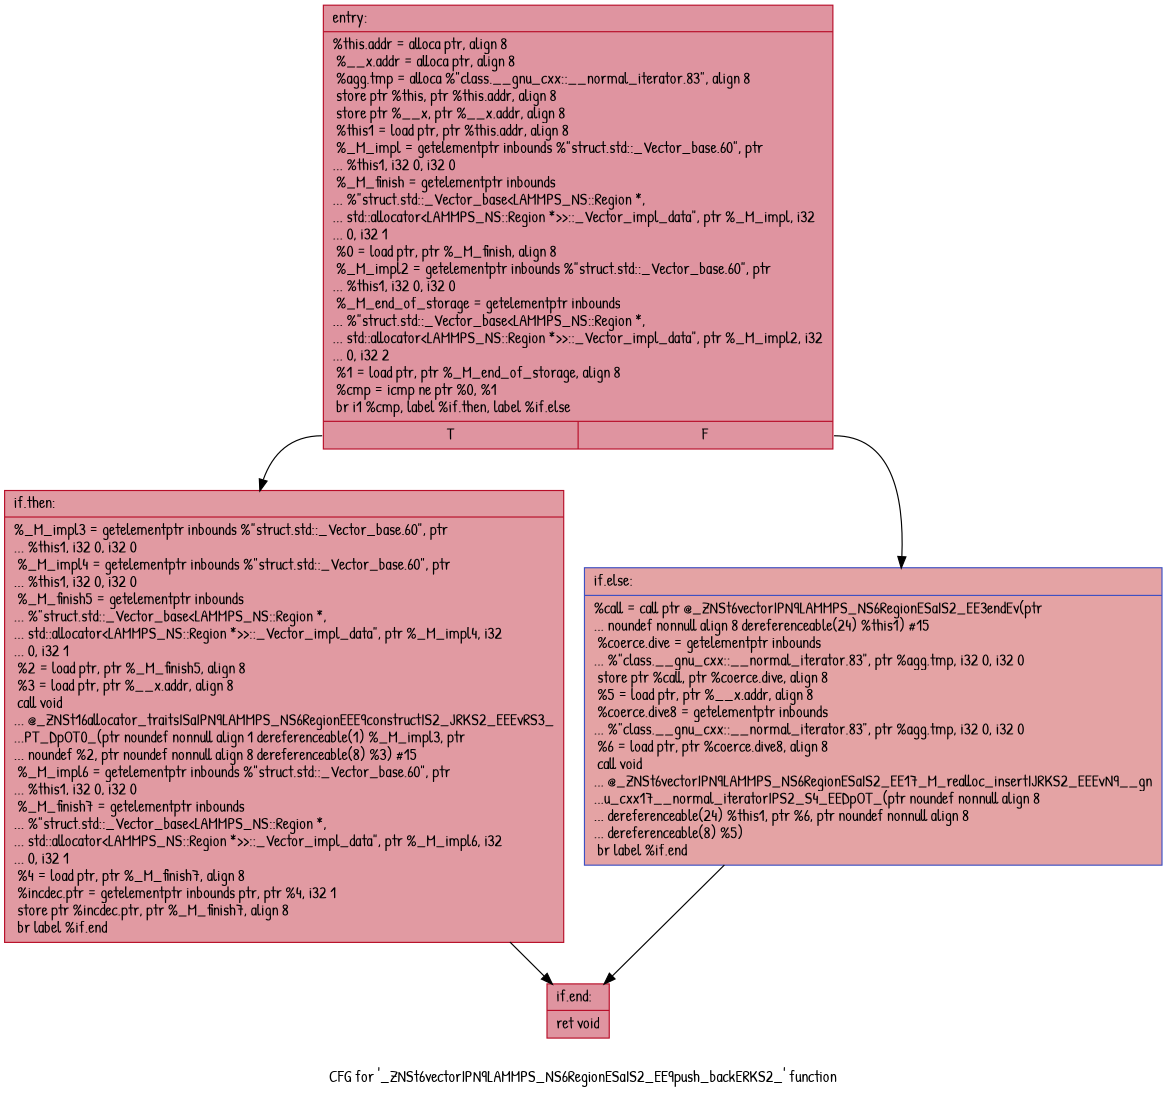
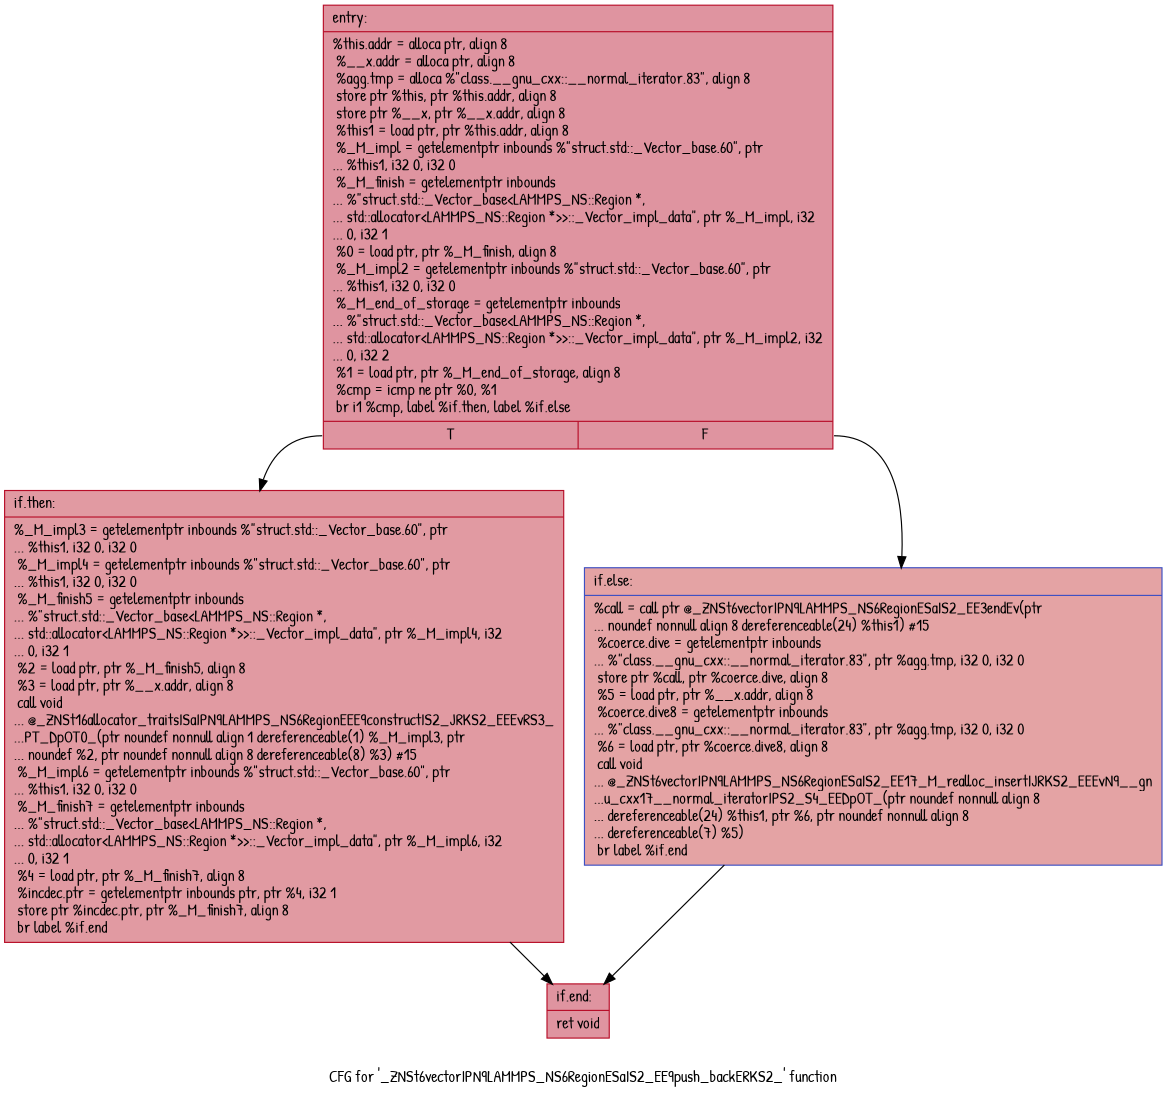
(669, 833) -> (669, 833)
